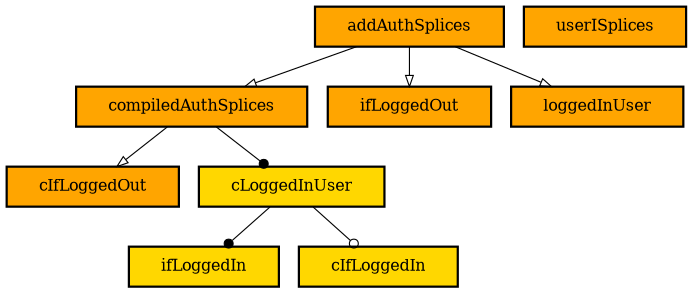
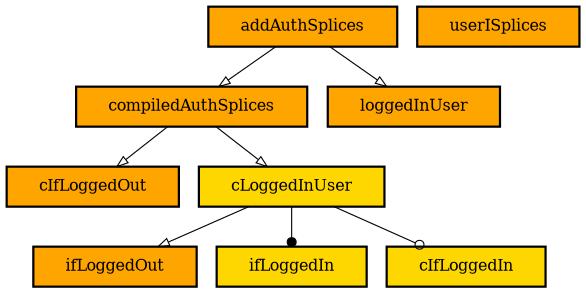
(409, 61) -> (208, 224)
(238, 144) -> (237, 143)
